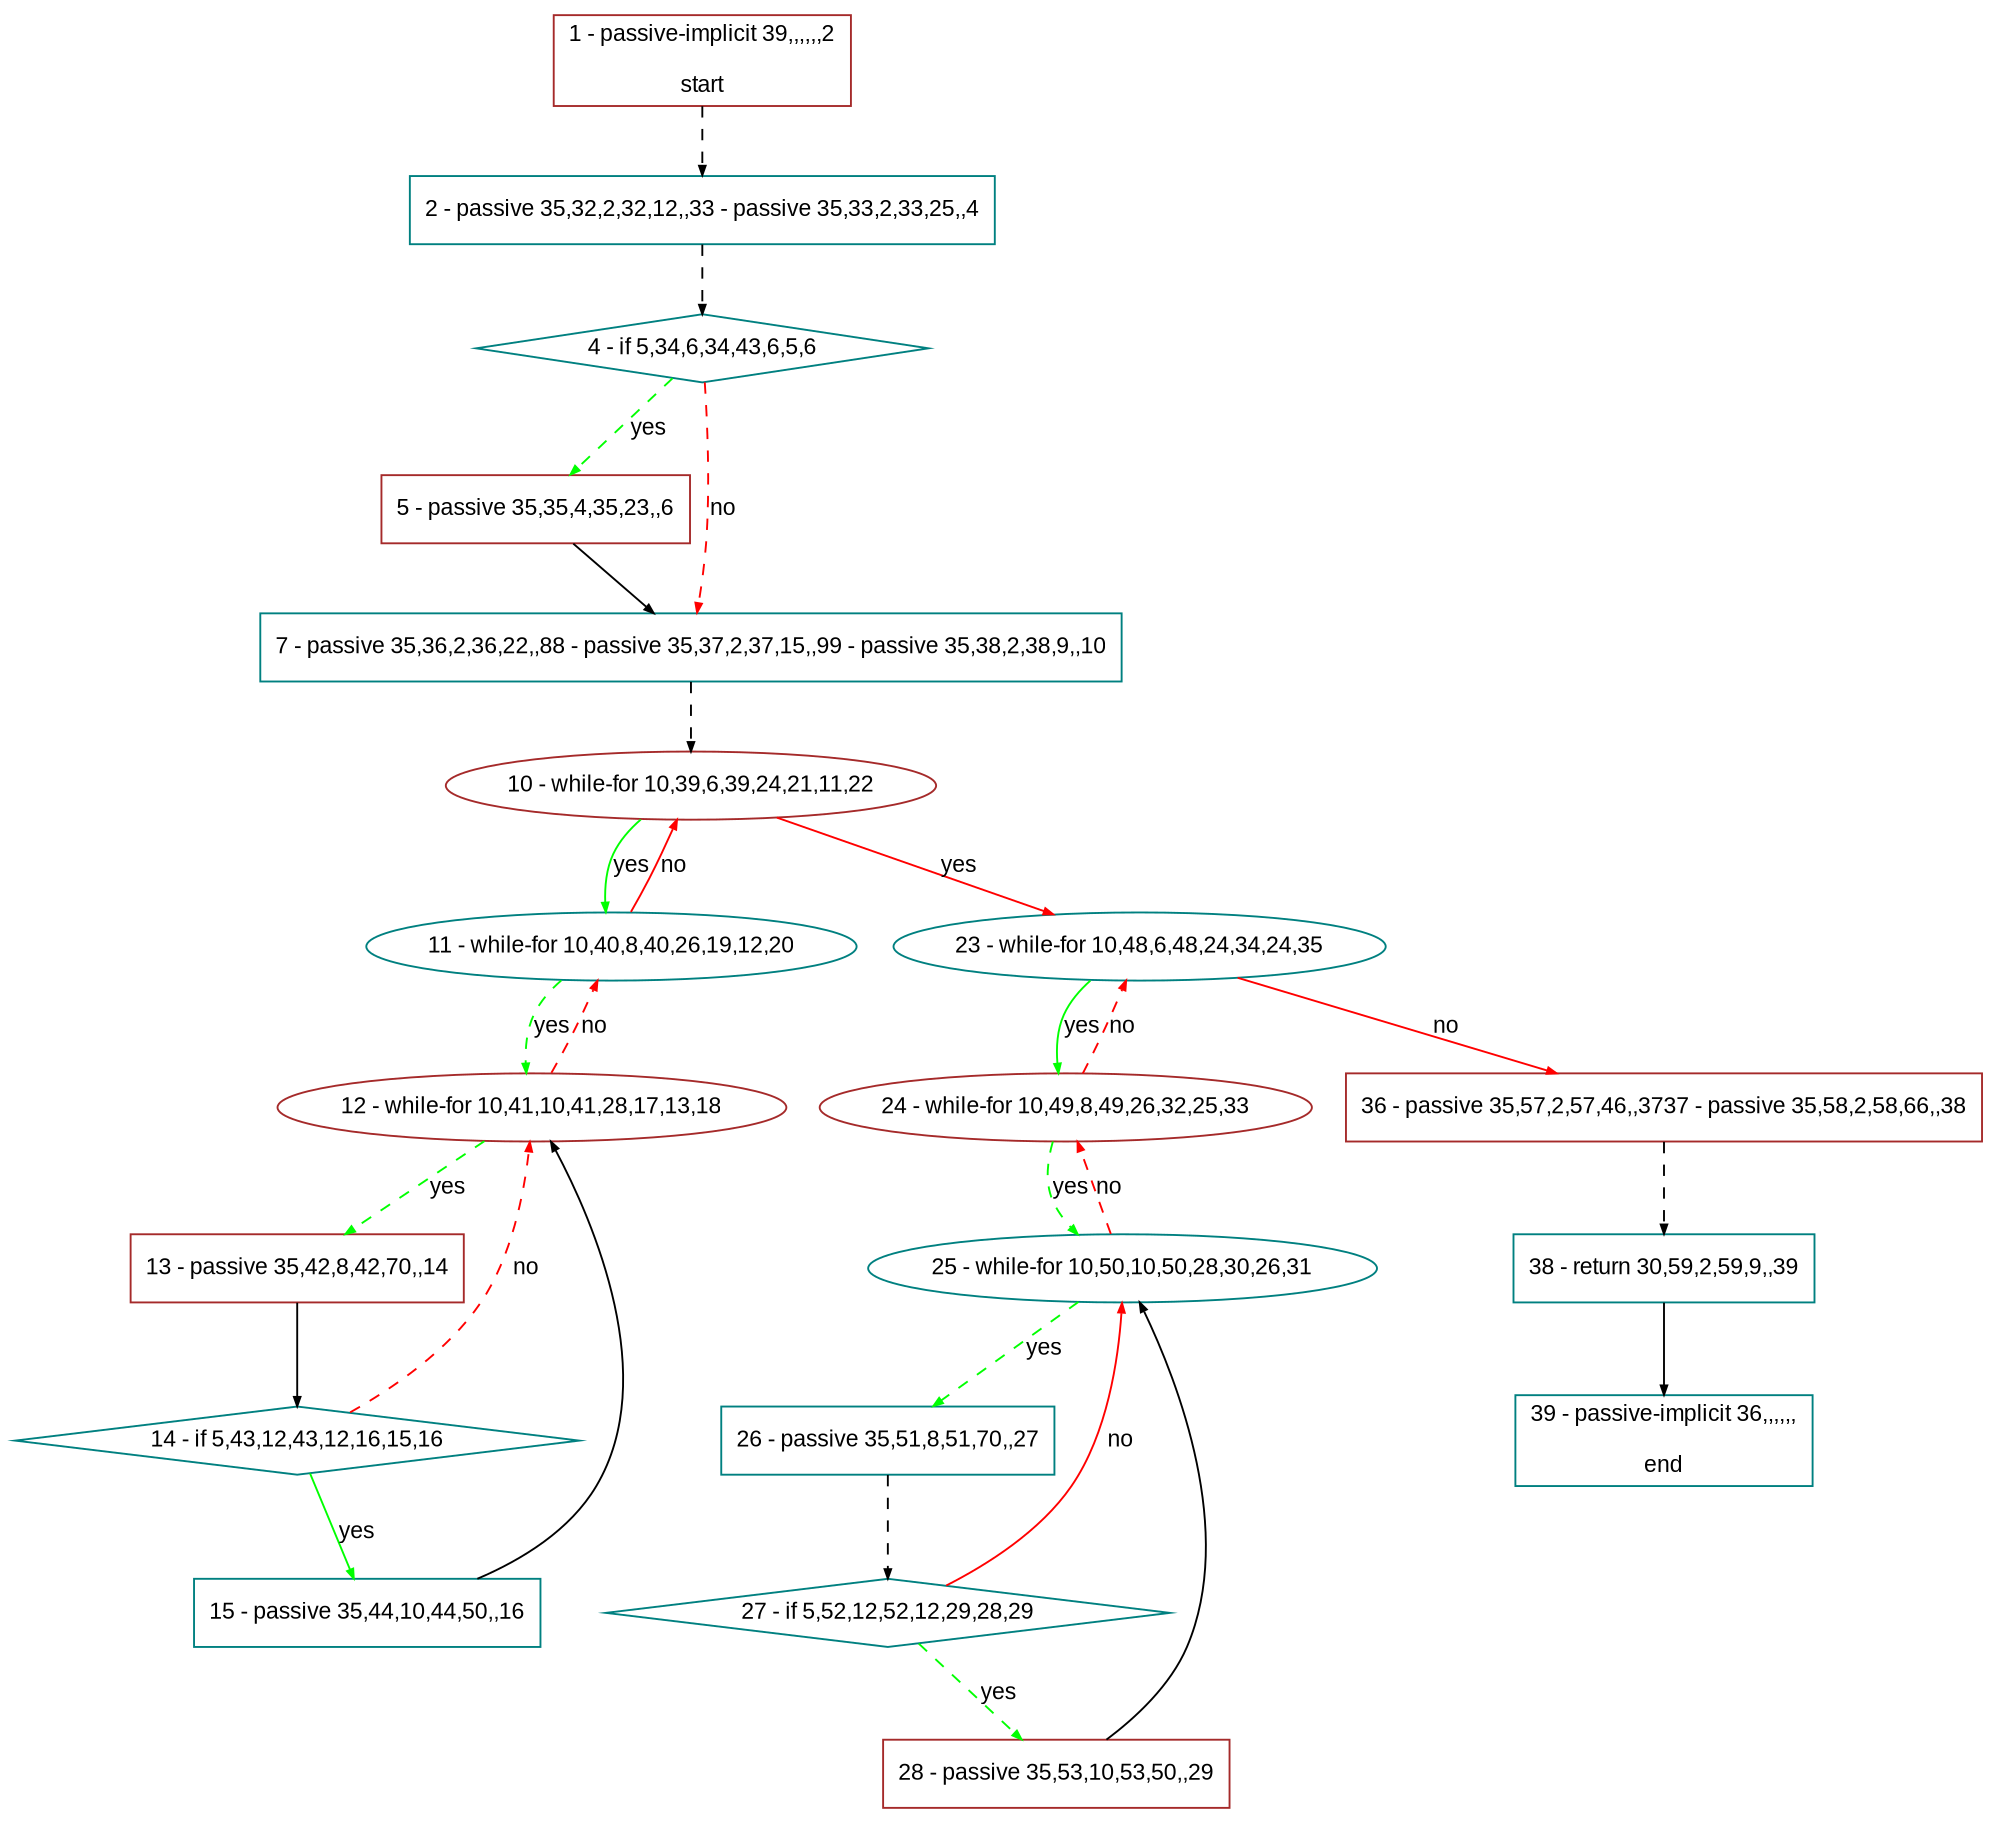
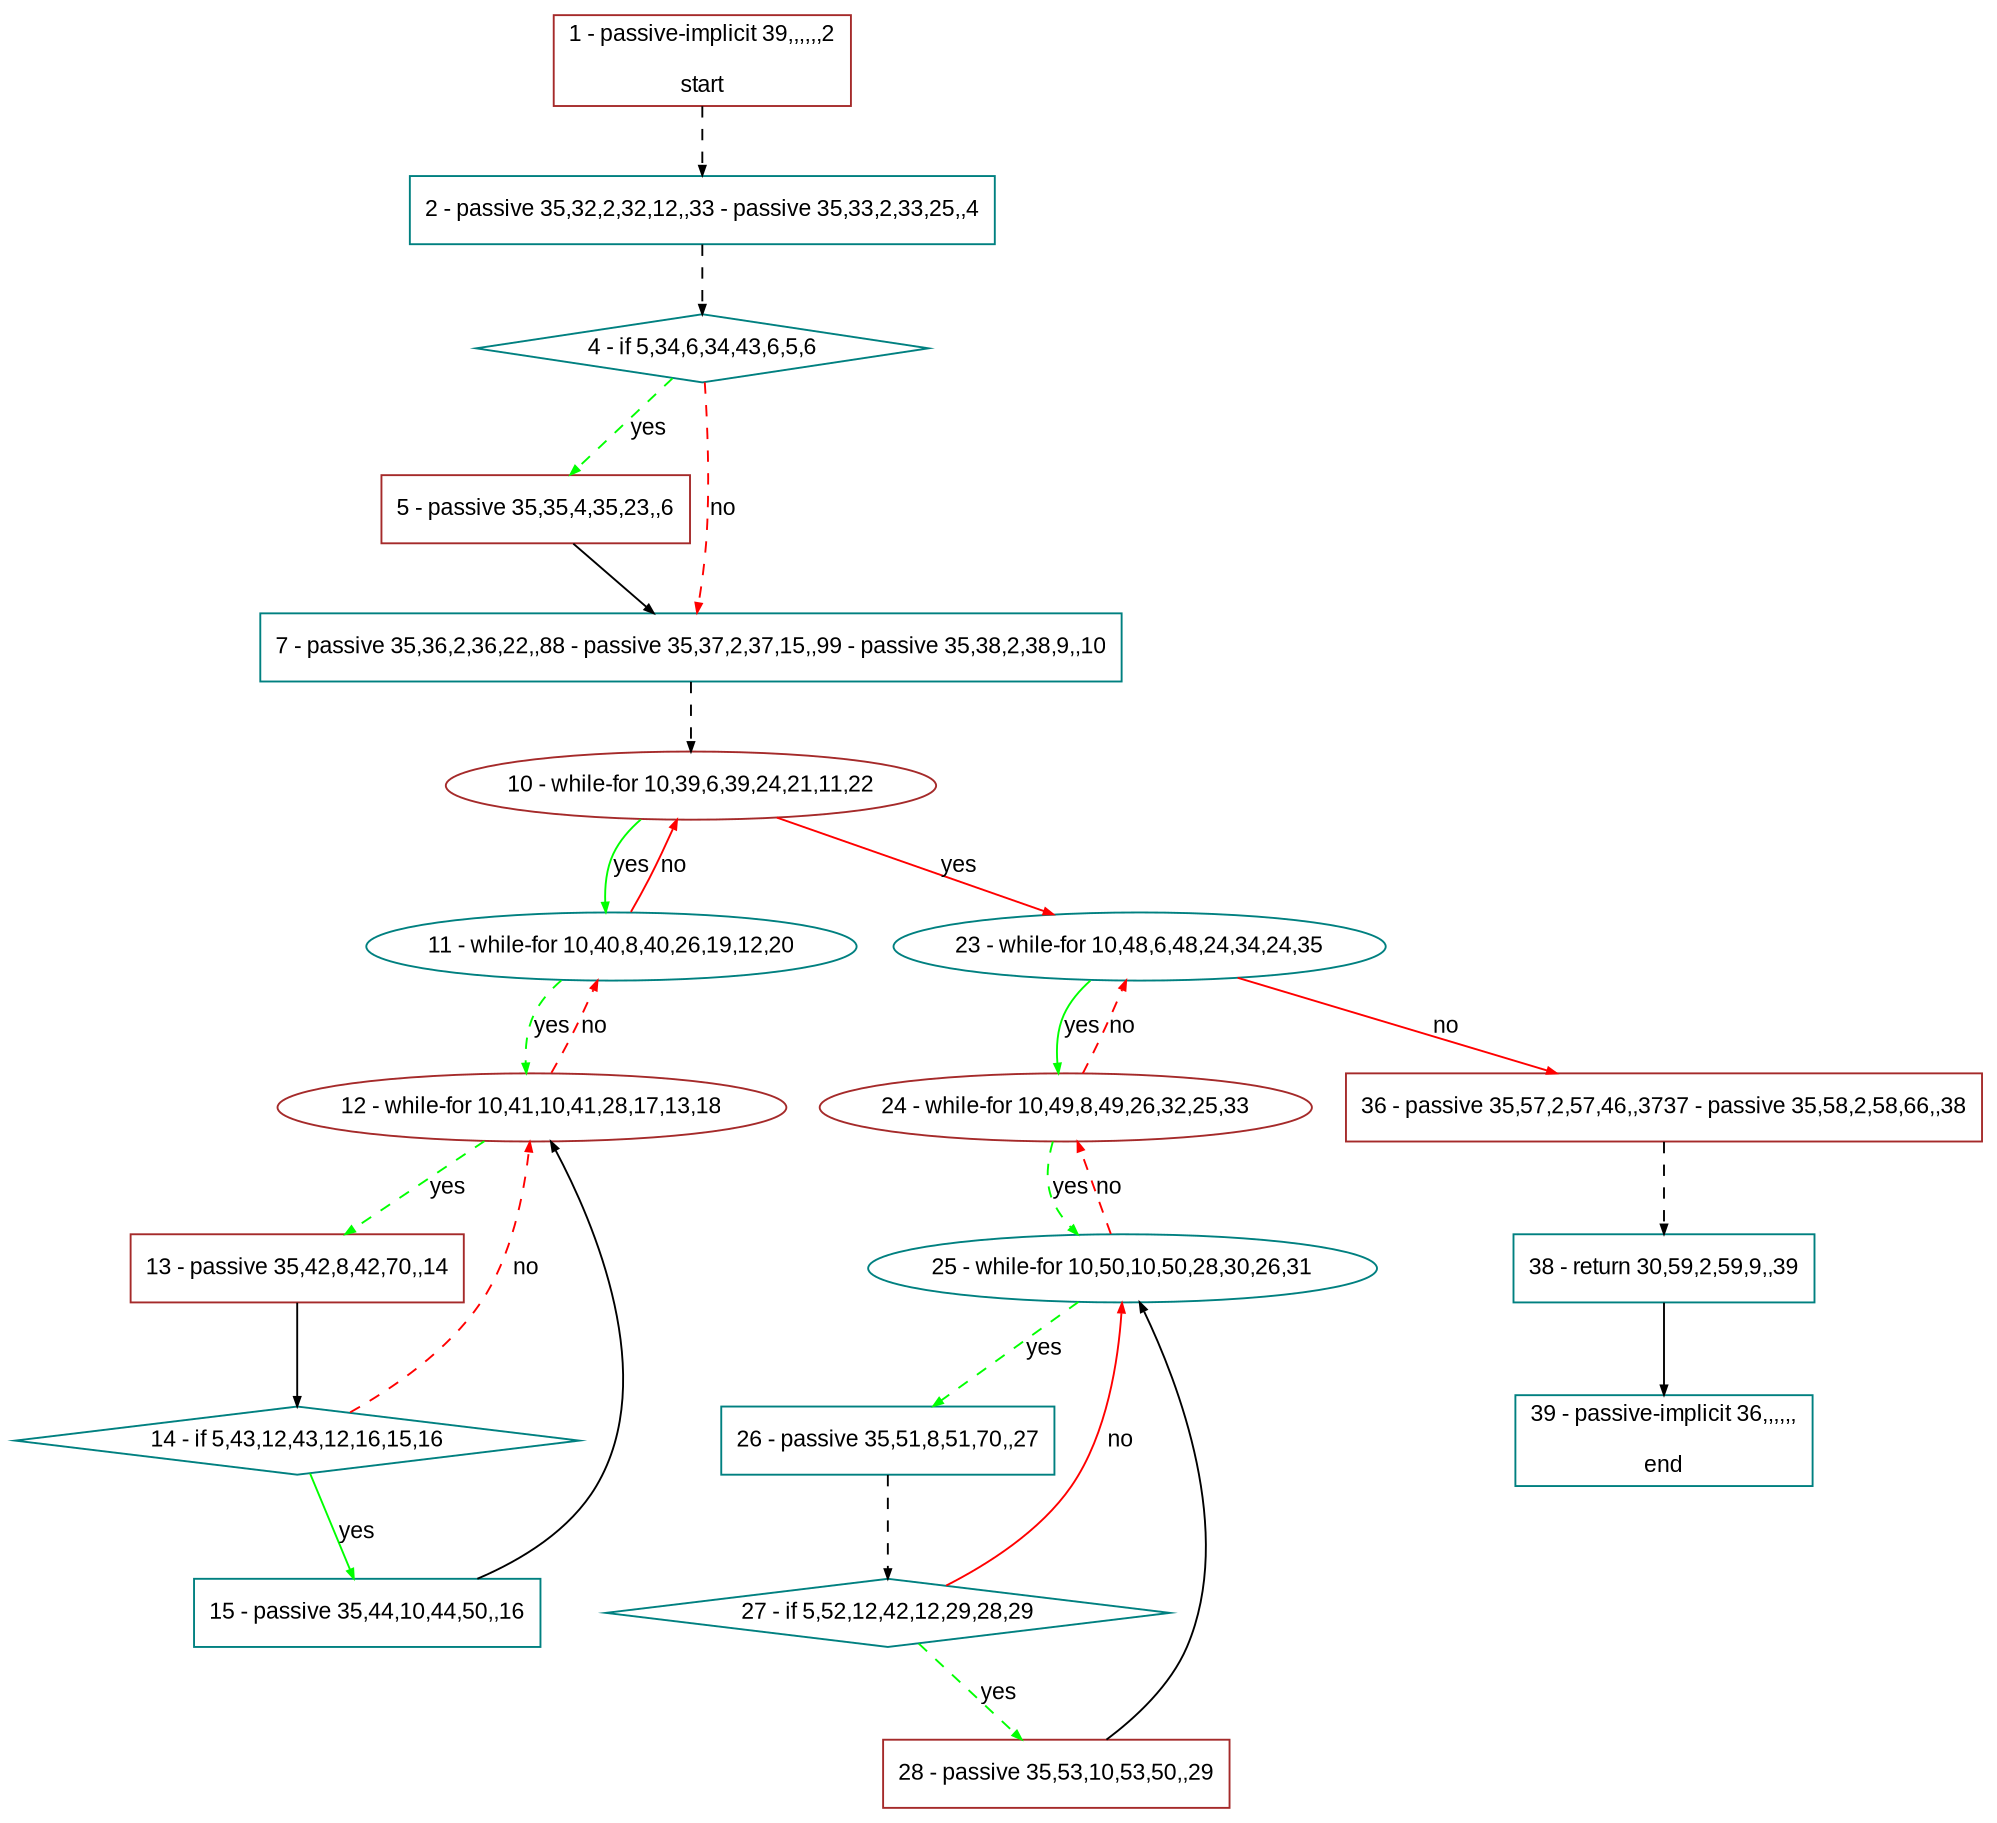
(888, 1613) -> (888, 1613)
